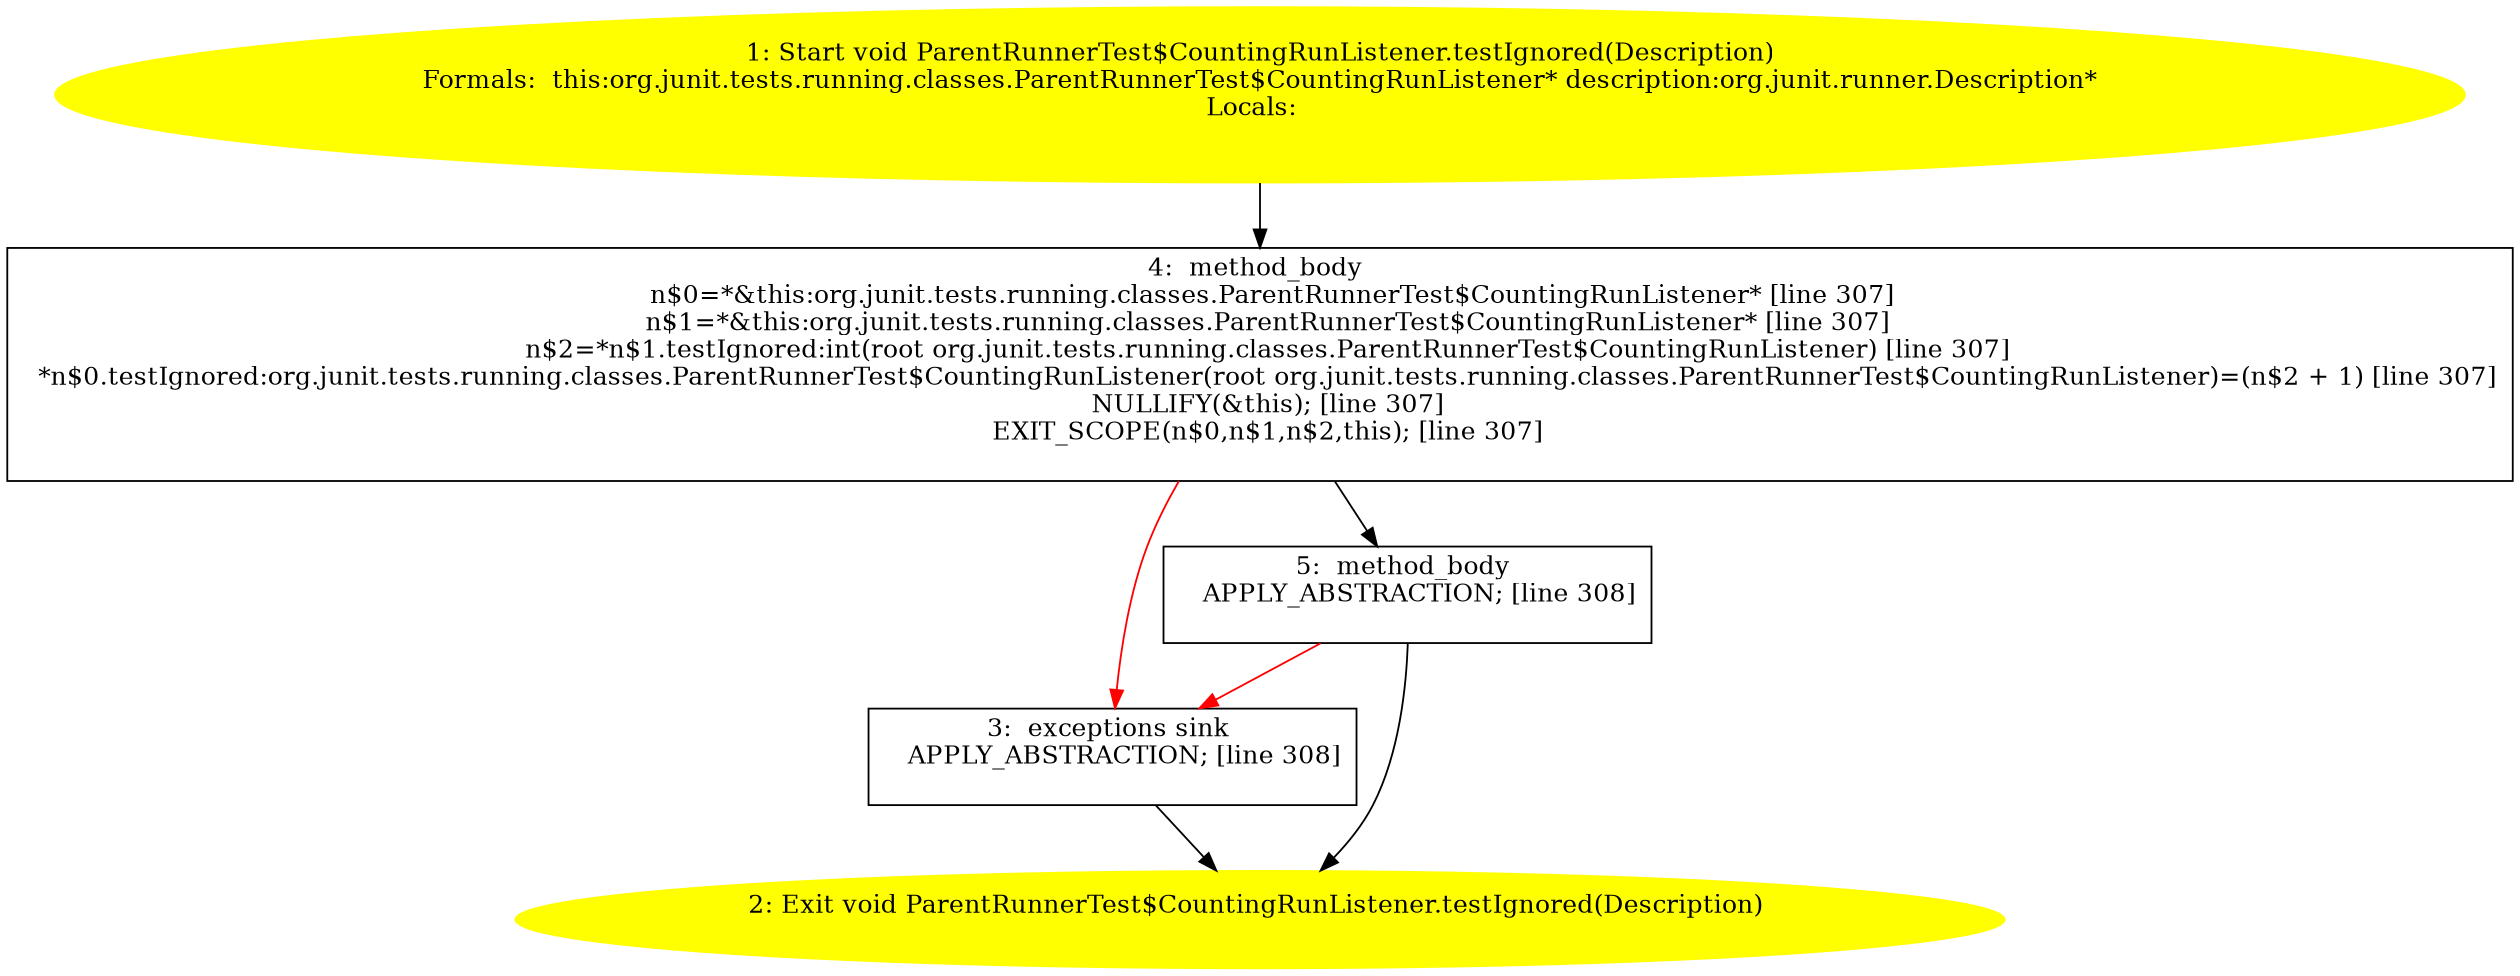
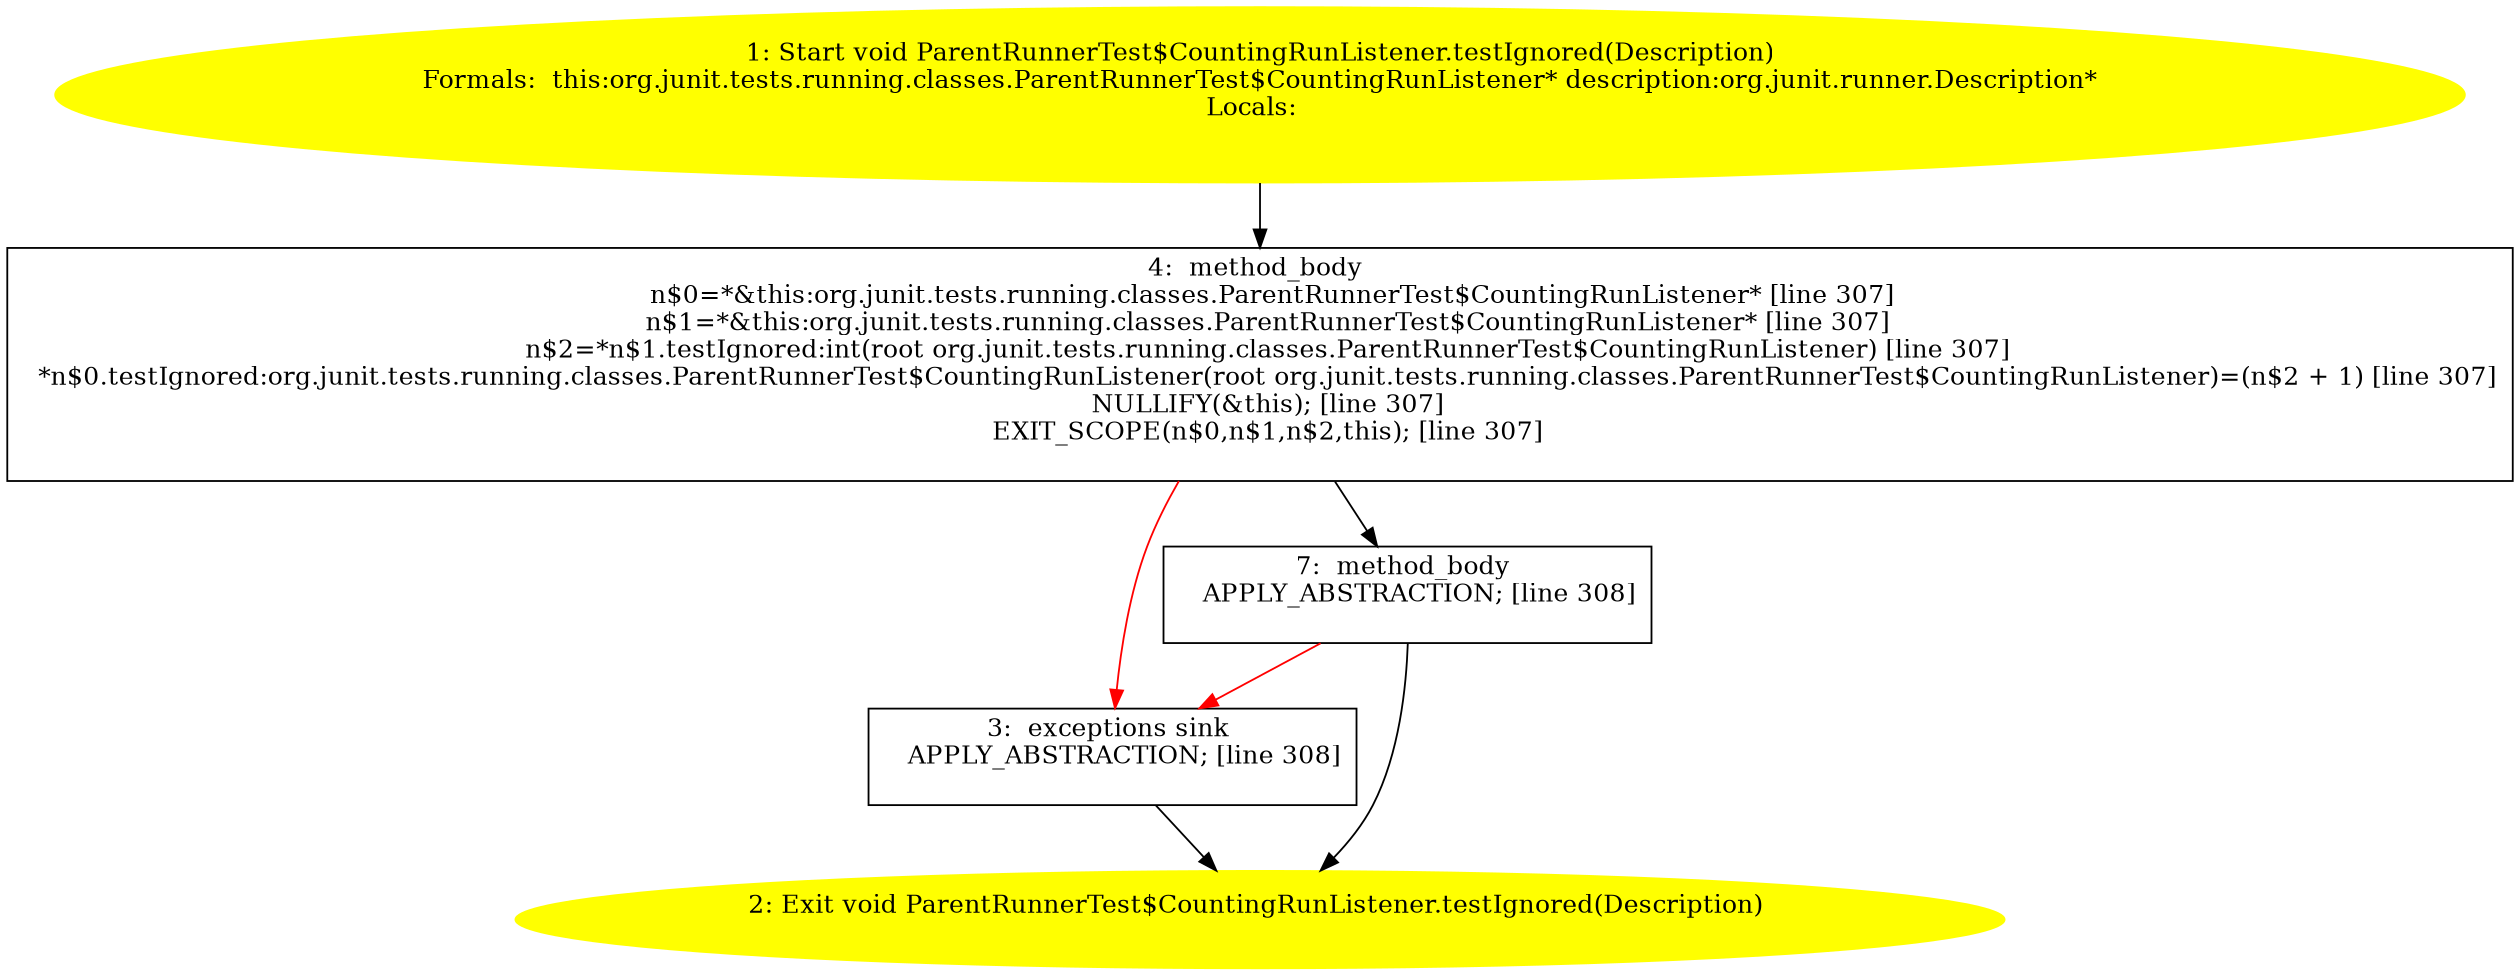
(1408, 595) -> (1408, 595)
